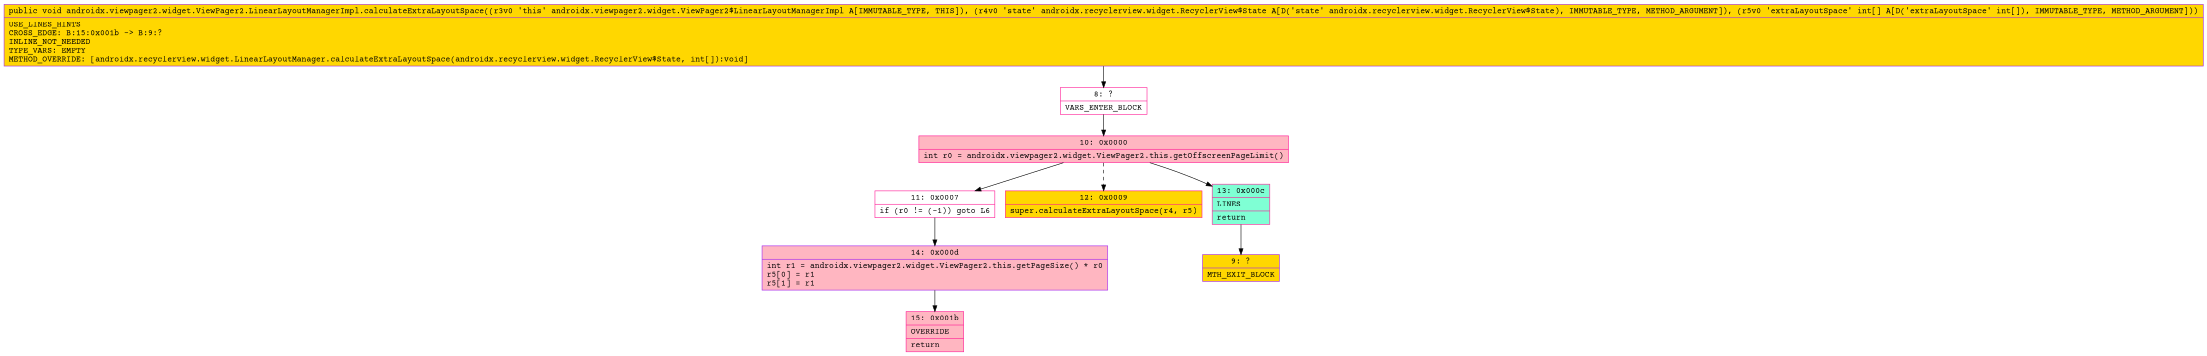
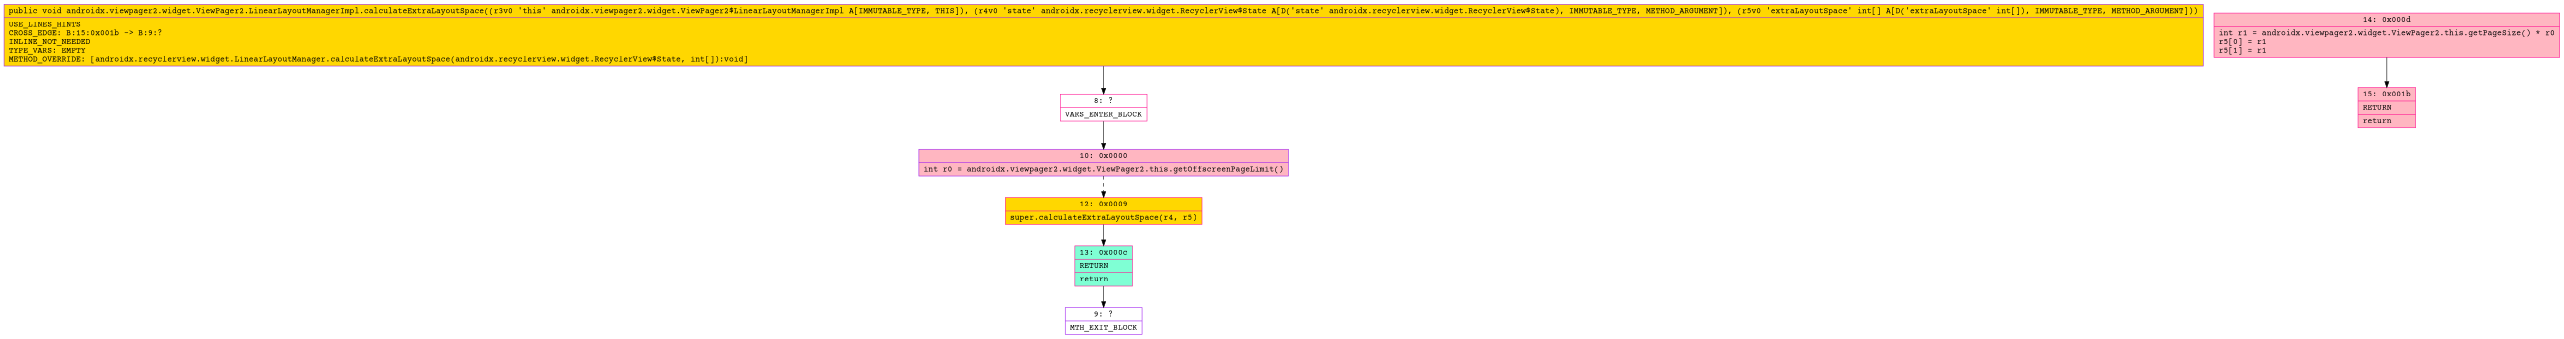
(1104, 149) -> (1104, 163)
(1179, 172) -> (1104, 232)
(935, 204) -> none
(1229, 204) -> (1094, 266)
(935, 268) -> (2387, 35)
(1241, 268) -> (1104, 321)
(930, 331) -> (2377, 107)
